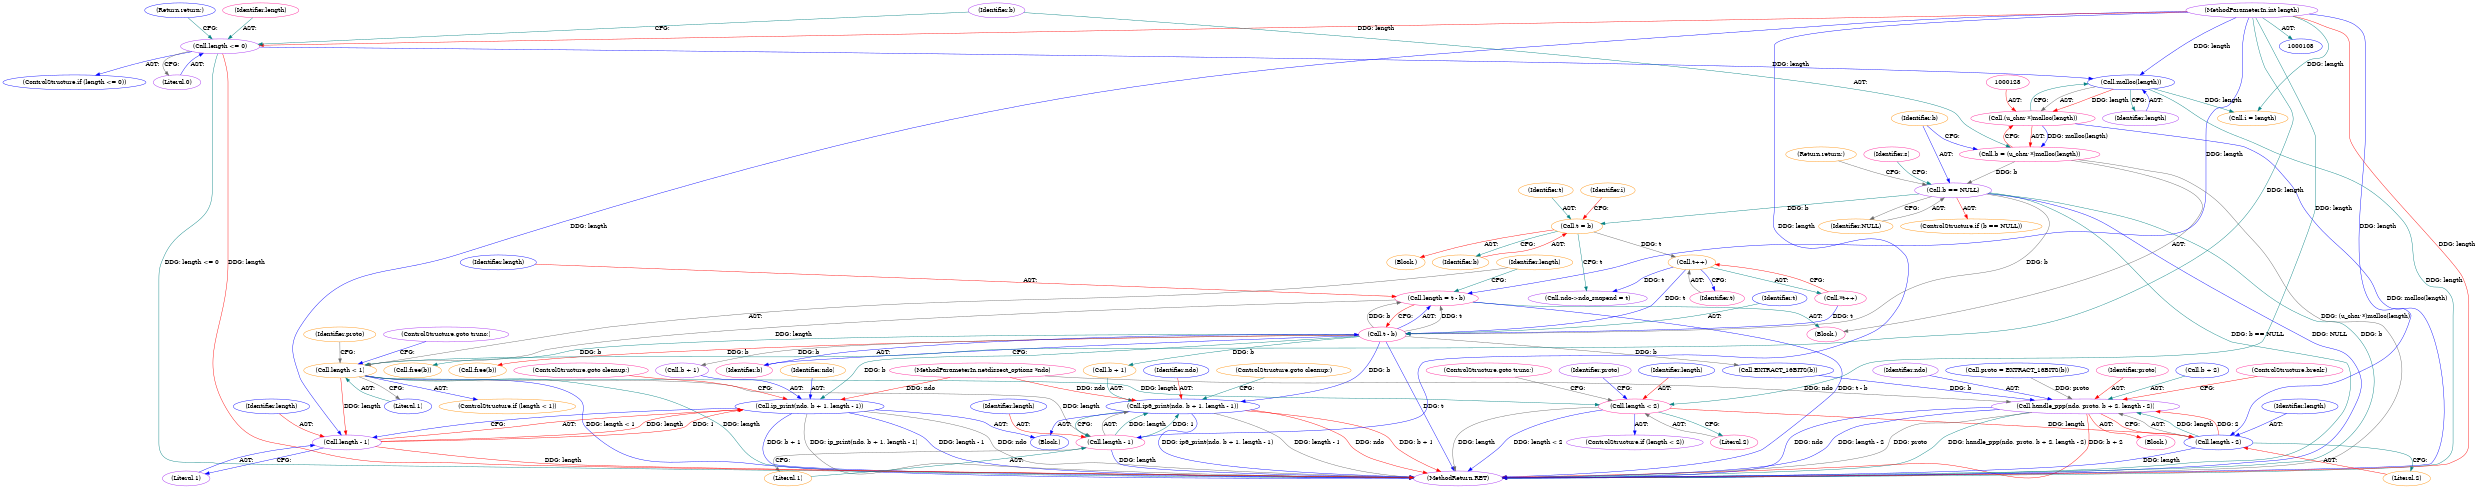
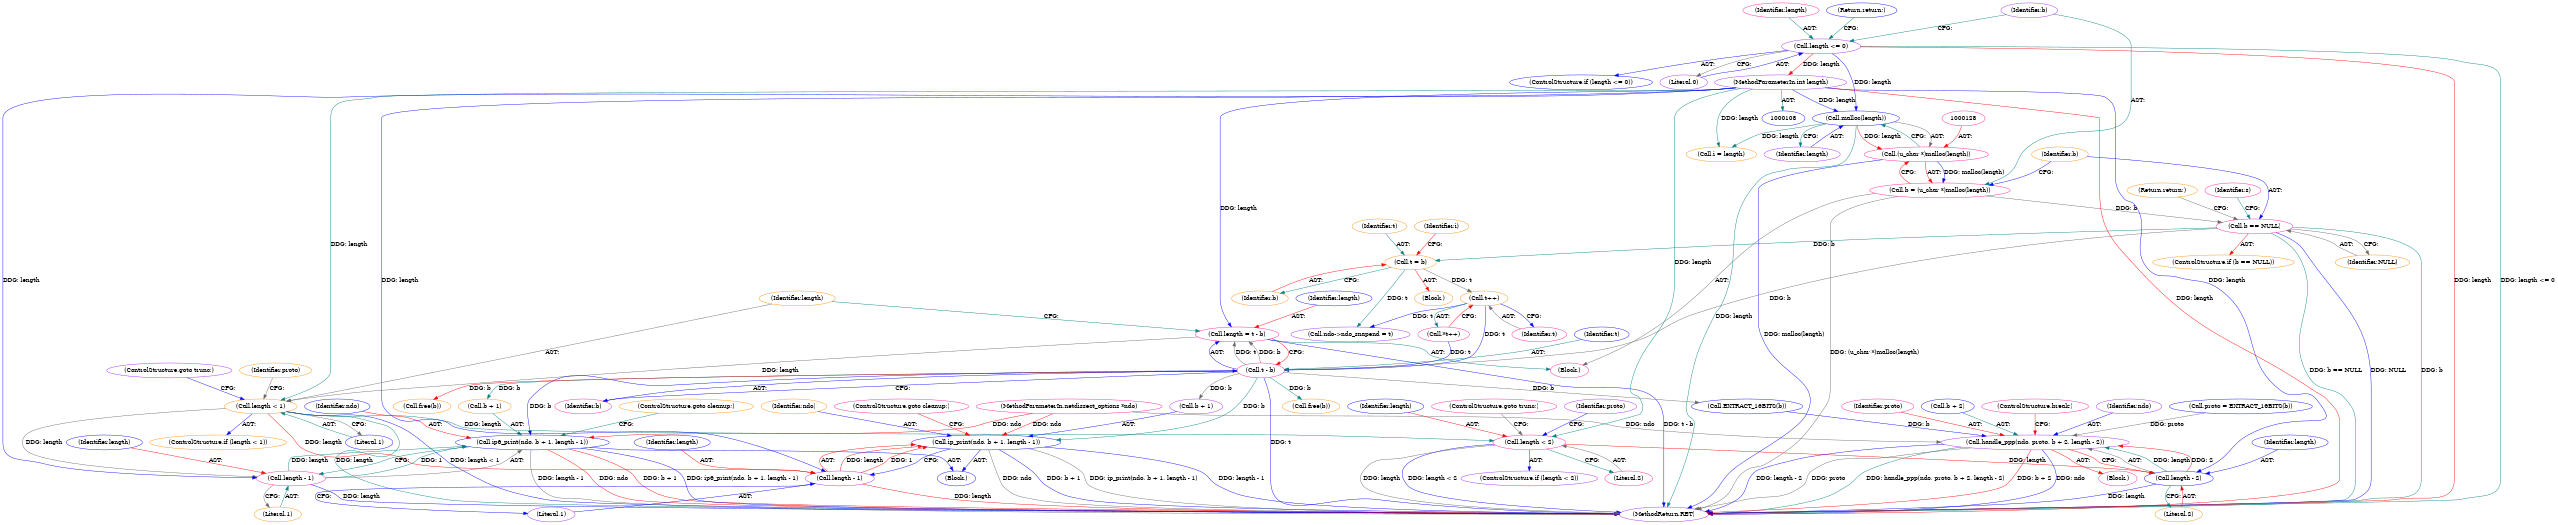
(1274, 28) -> (1802, 63)
(1953, 190) -> (2254, 226)
(1593, 262) -> (1397, 298)
